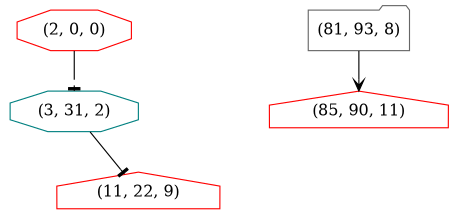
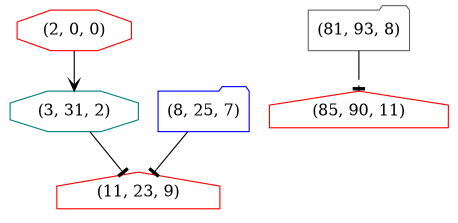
(74, 65) -> (74, 65)
(359, 65) -> (359, 65)
none -> (204, 111)
(138, 192) -> (138, 192)
